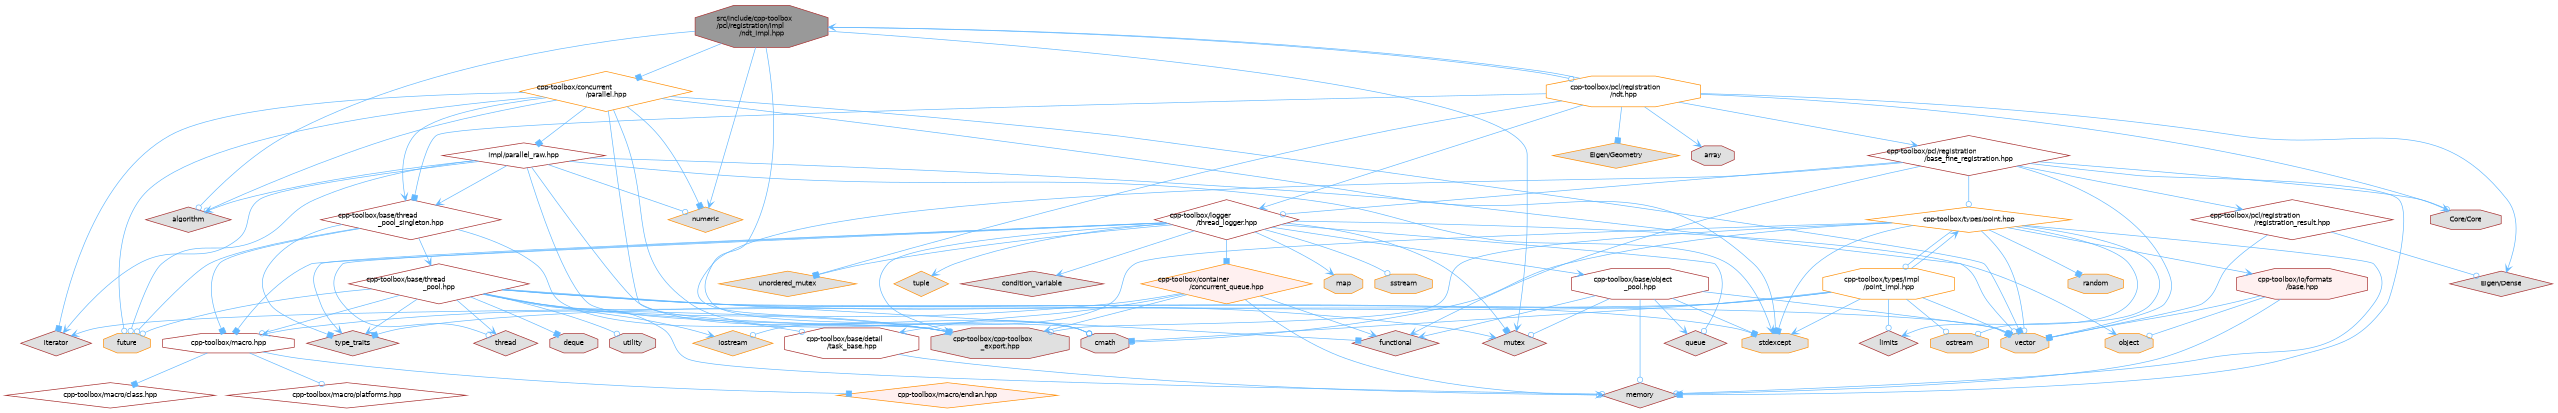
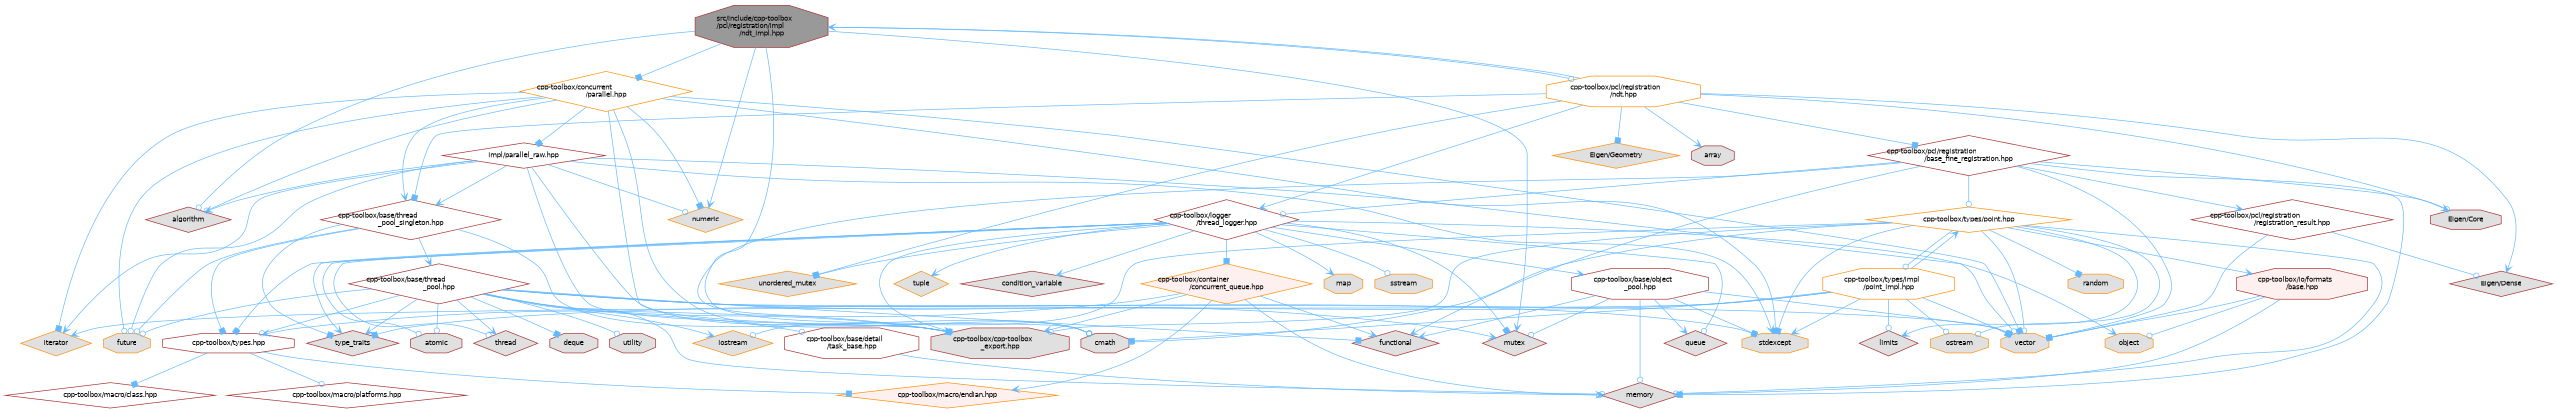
(1795, 123) -> (1795, 123)
(2466, 220) -> (2466, 220)
(1045, 315) -> (1124, 363)
(56, 343) -> (56, 343)
(228, 343) -> (228, 343)
none -> (436, 343)
